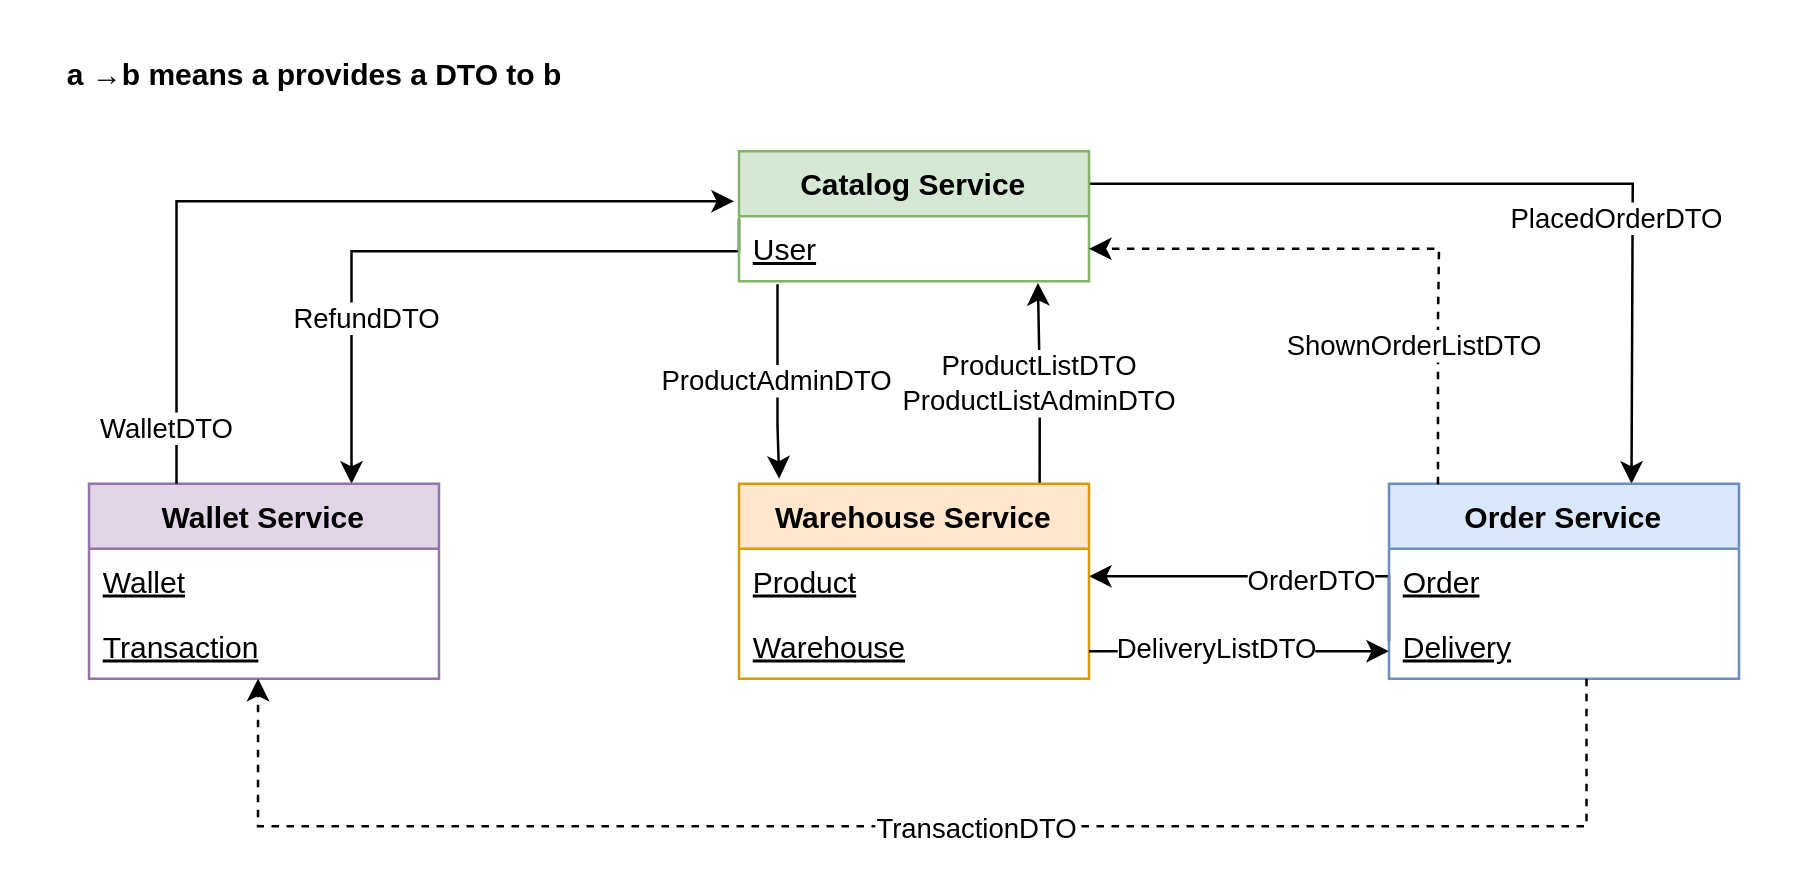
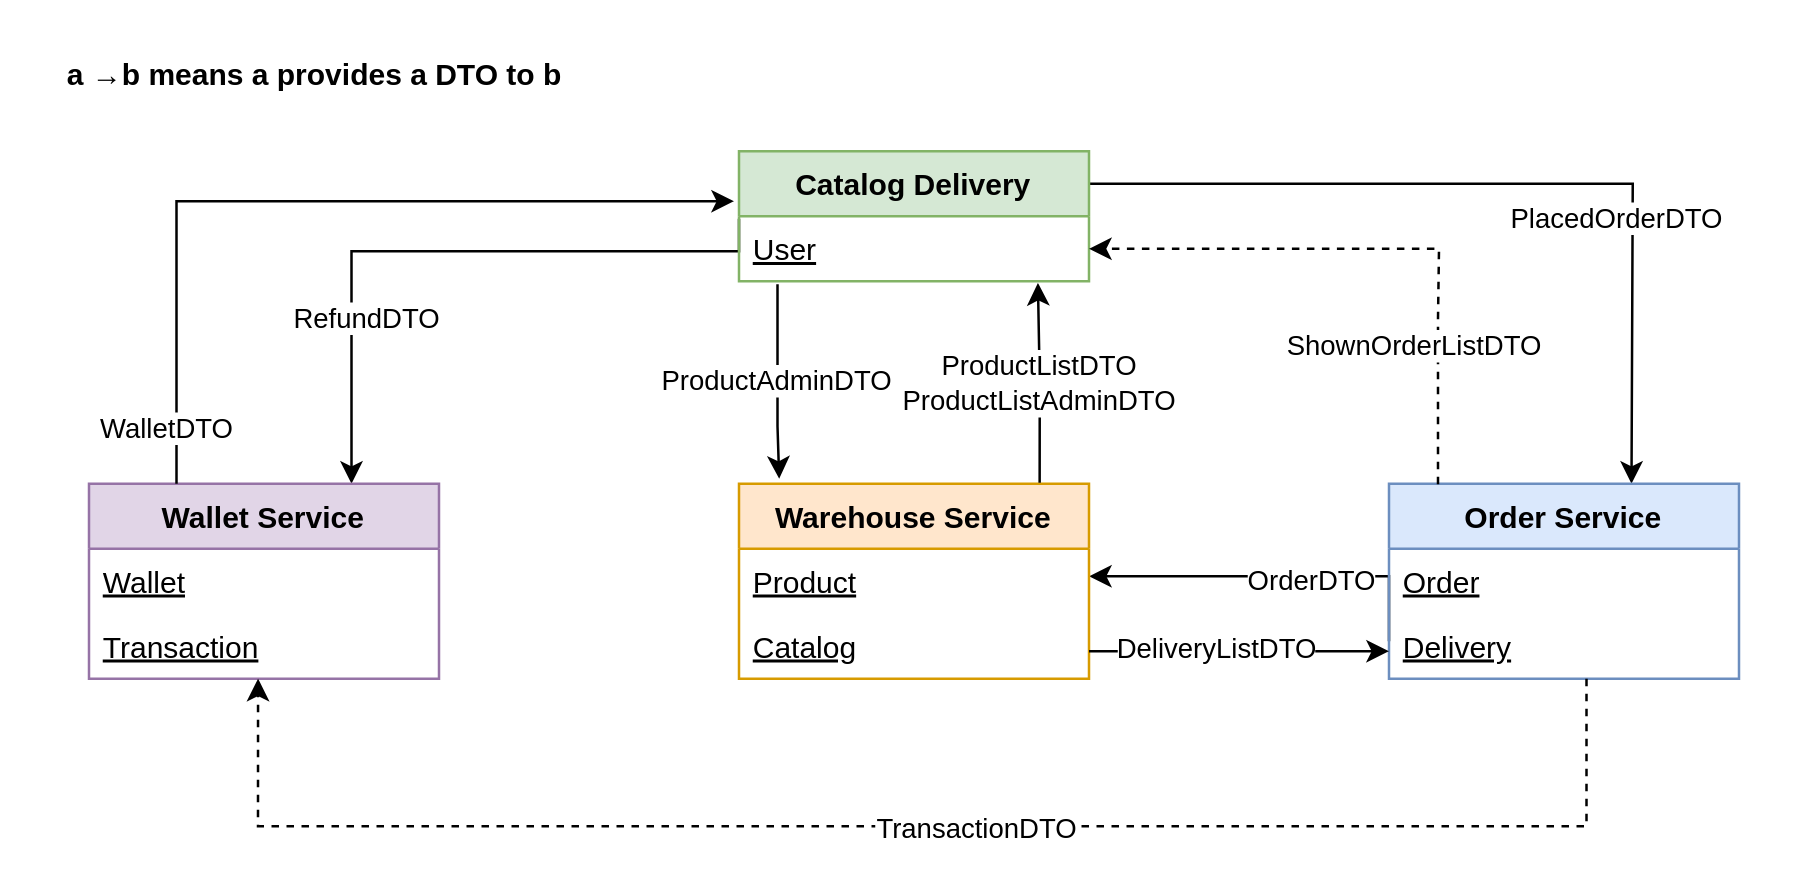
(913, 185) -> (913, 185)
(828, 648) -> (807, 648)
